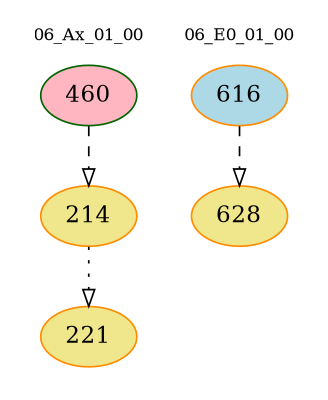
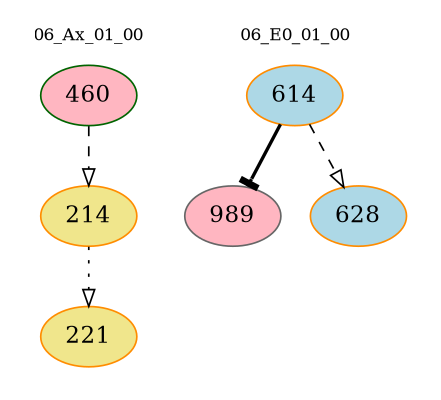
(240, 95) -> (295, 95)
none -> (233, 216)
(240, 216) -> (358, 216)
